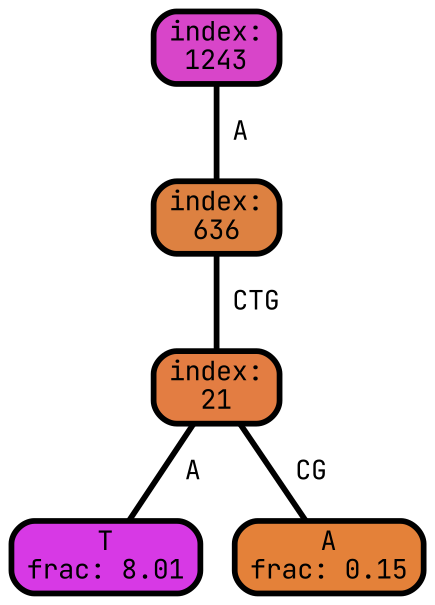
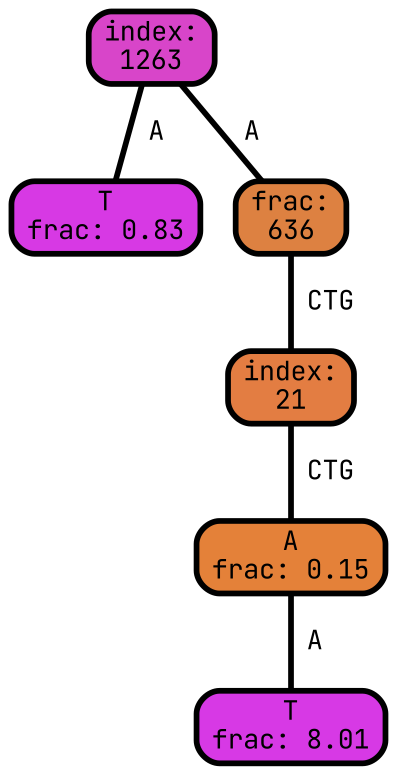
(217, 48) -> (152, 48)
none -> (106, 218)
(217, 218) -> (291, 218)
(161, 472) -> (291, 642)
(312, 472) -> (331, 472)
